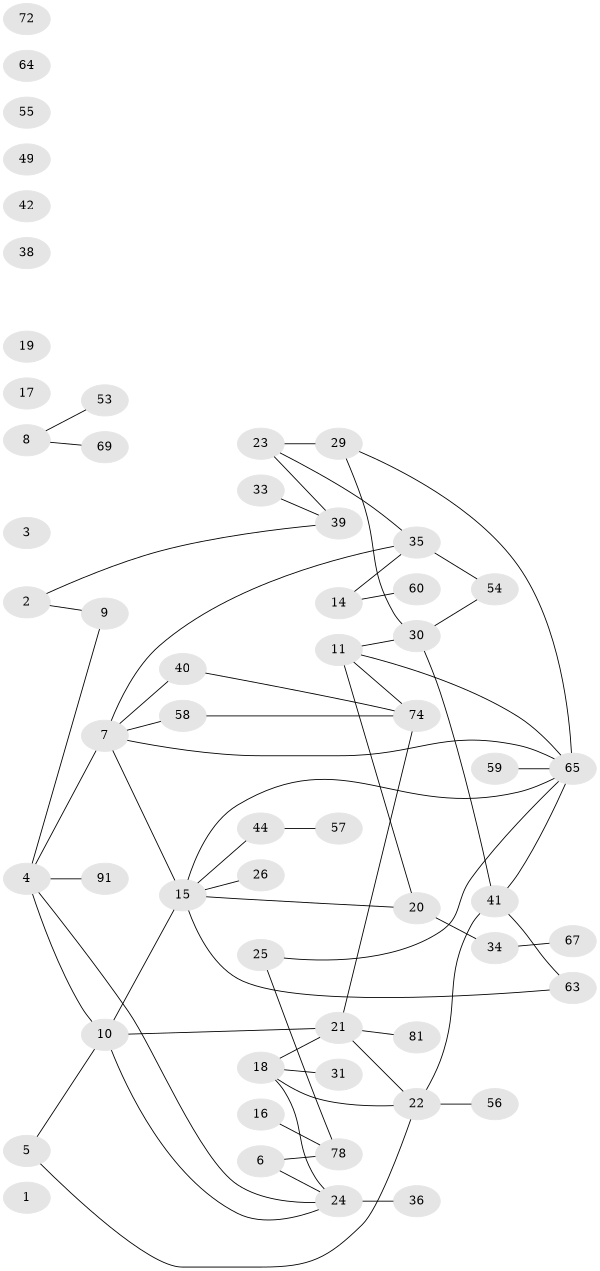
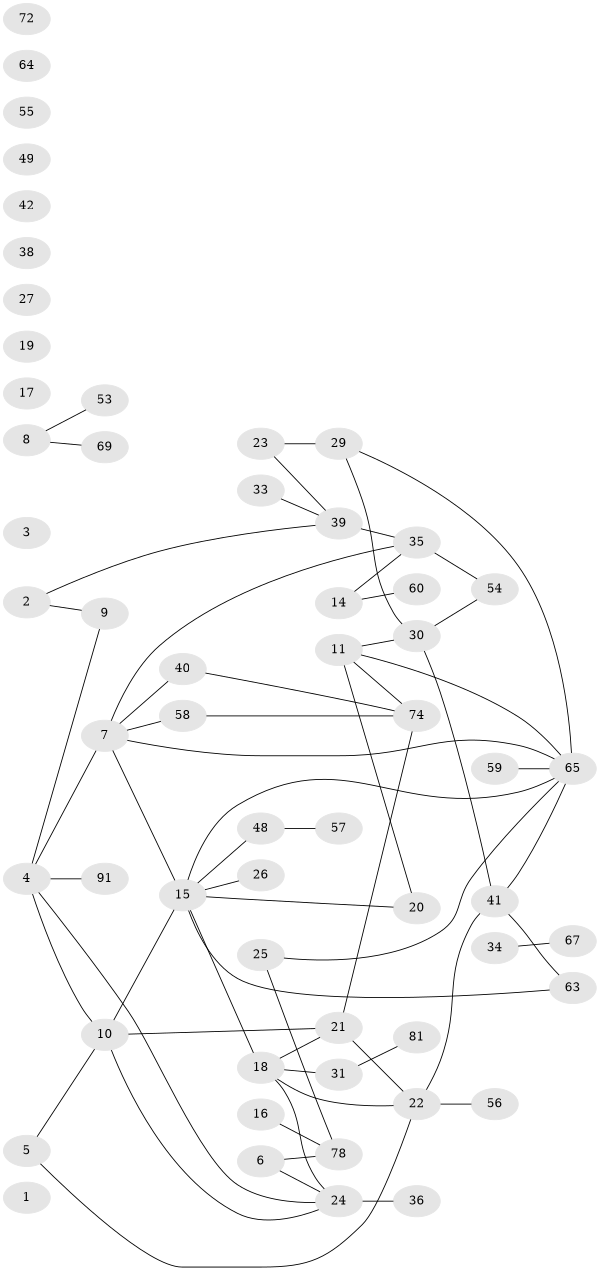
none -> (27, 300)
(343, 488) -> (378, 533)
(261, 829) -> (261, 829)
(456, 928) -> none
none -> (222, 982)
(378, 1033) -> (378, 1056)
